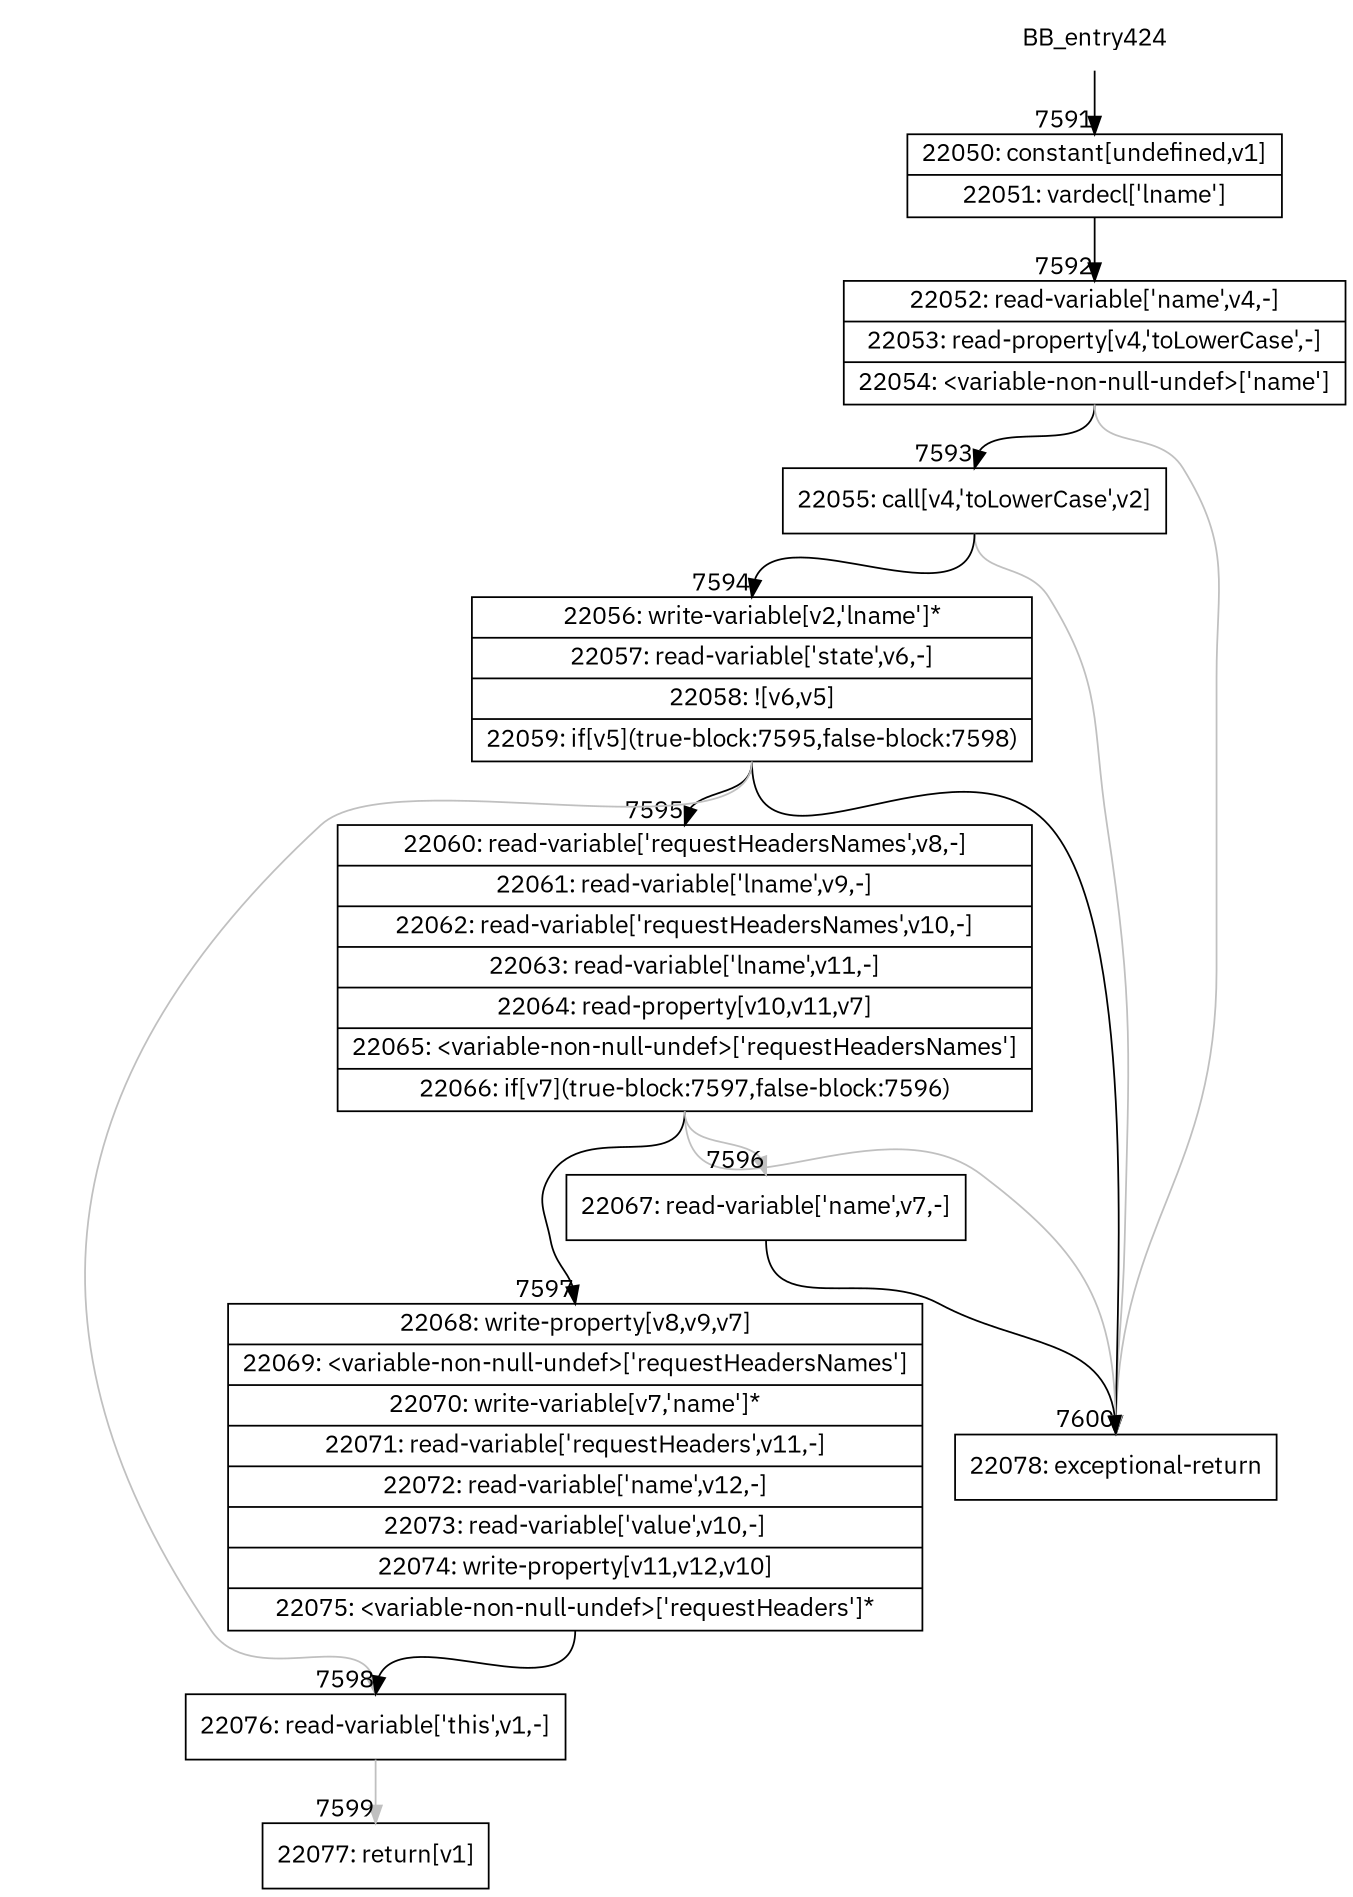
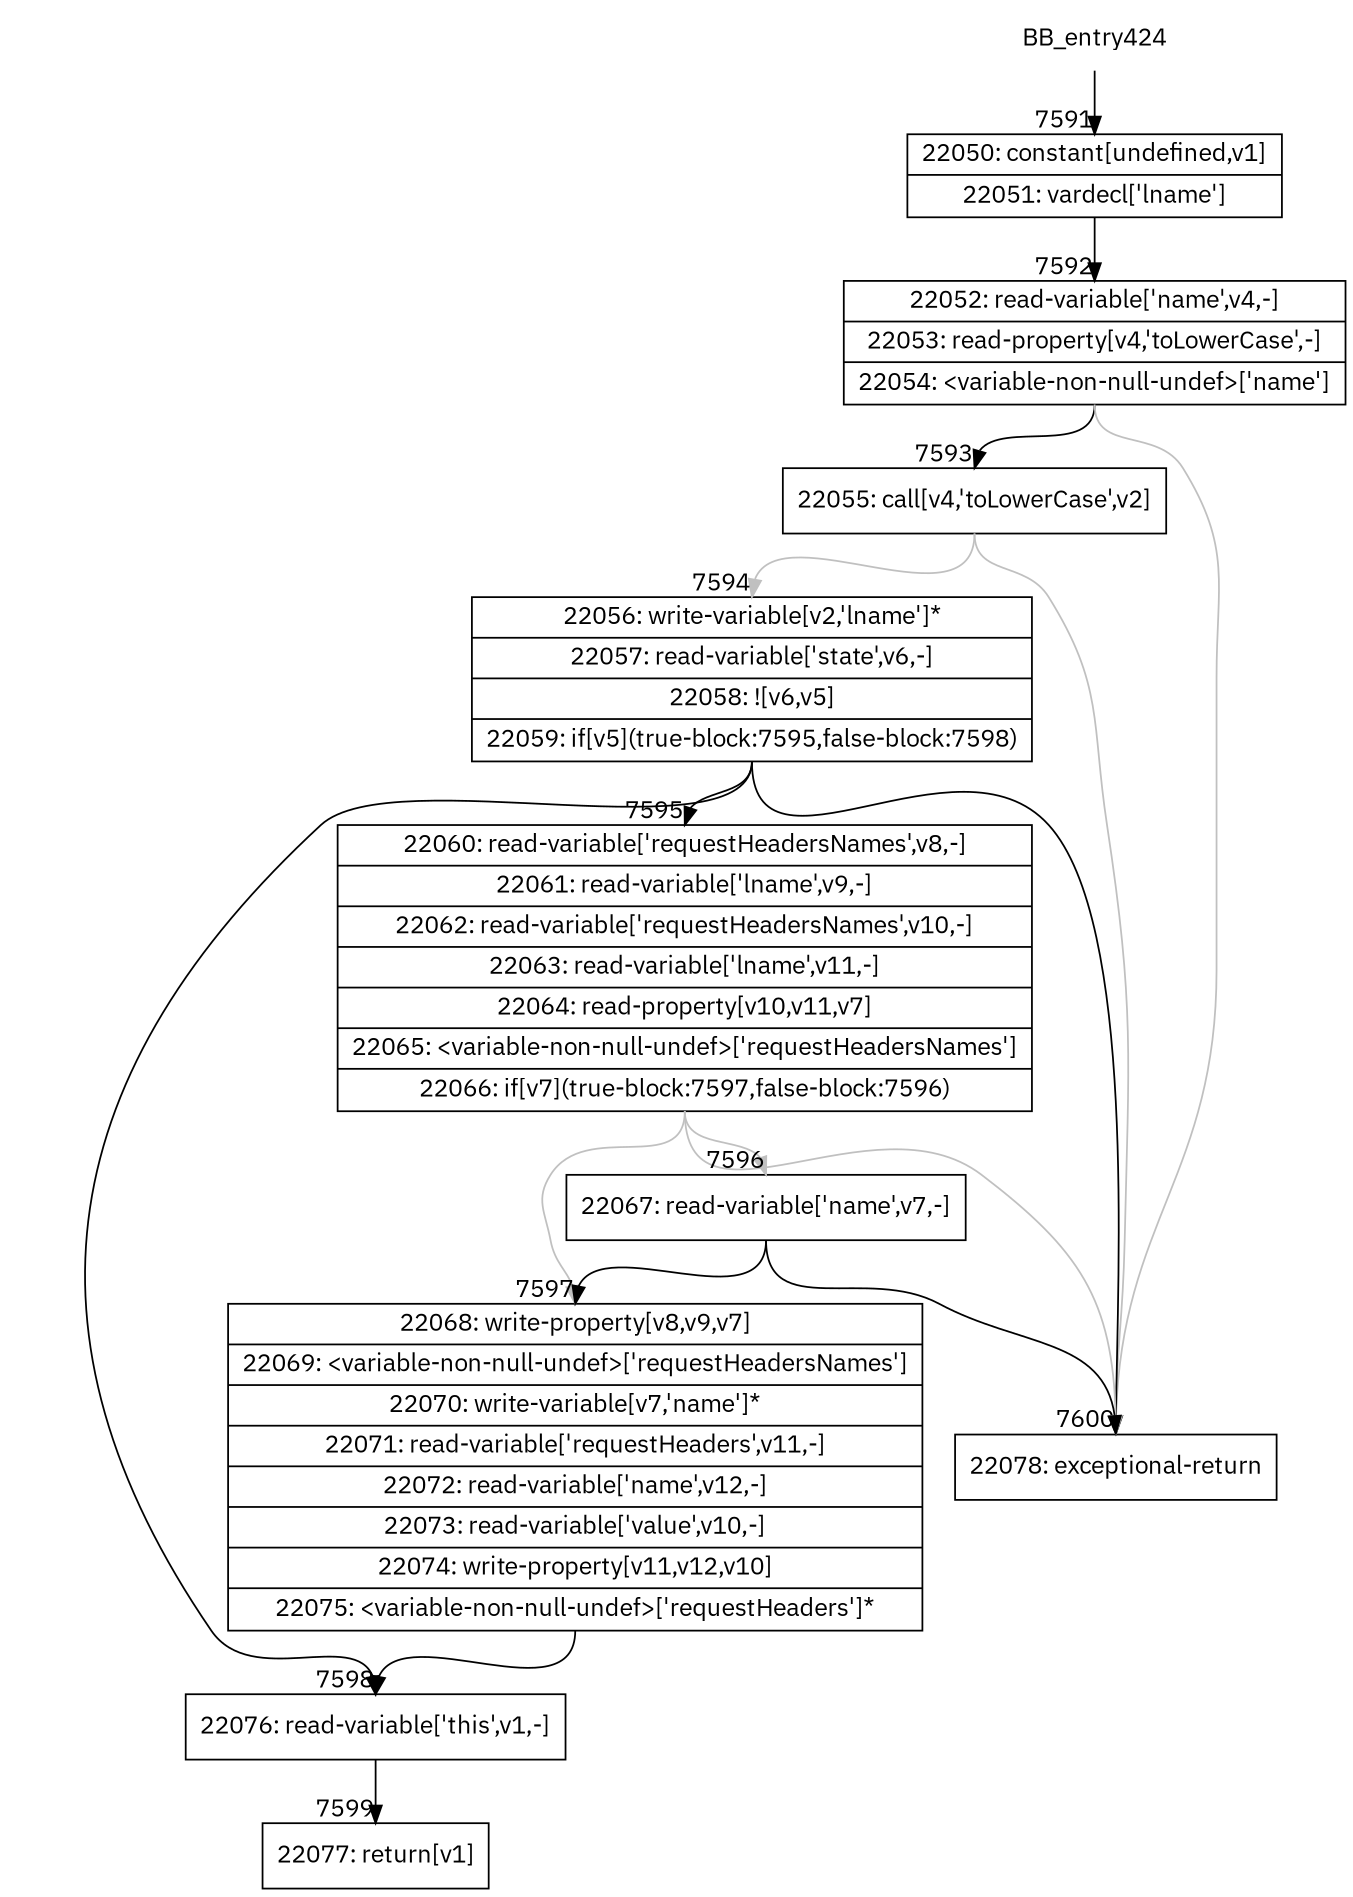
(872, 567) -> (872, 567)
(133, 1074) -> (133, 1074)
(566, 1159) -> (566, 1159)
none -> (679, 1273)
(376, 1782) -> (376, 1782)
